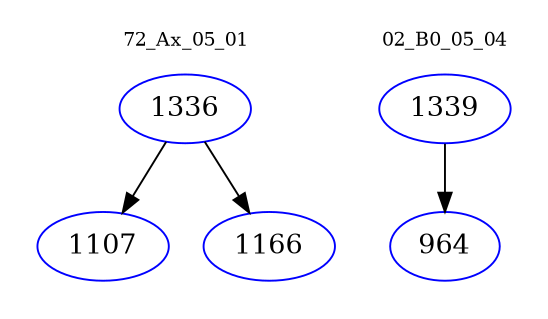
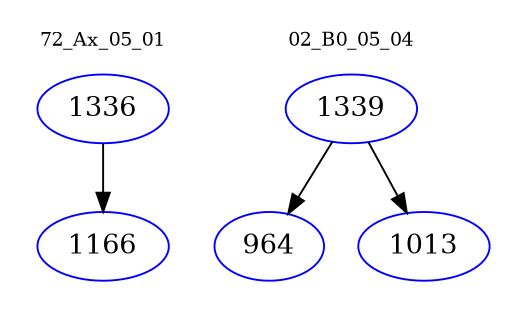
(103, 246) -> none
none -> (424, 246)
